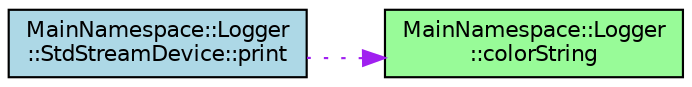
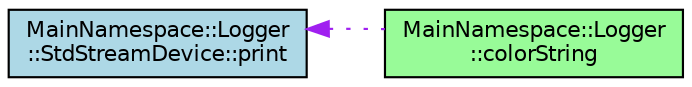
(335, 58) -> (357, 29)
